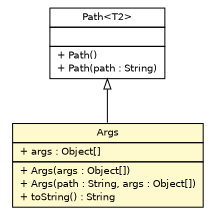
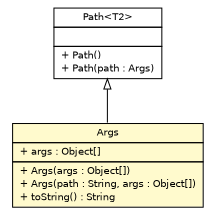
(107, 69) -> (108, 69)
